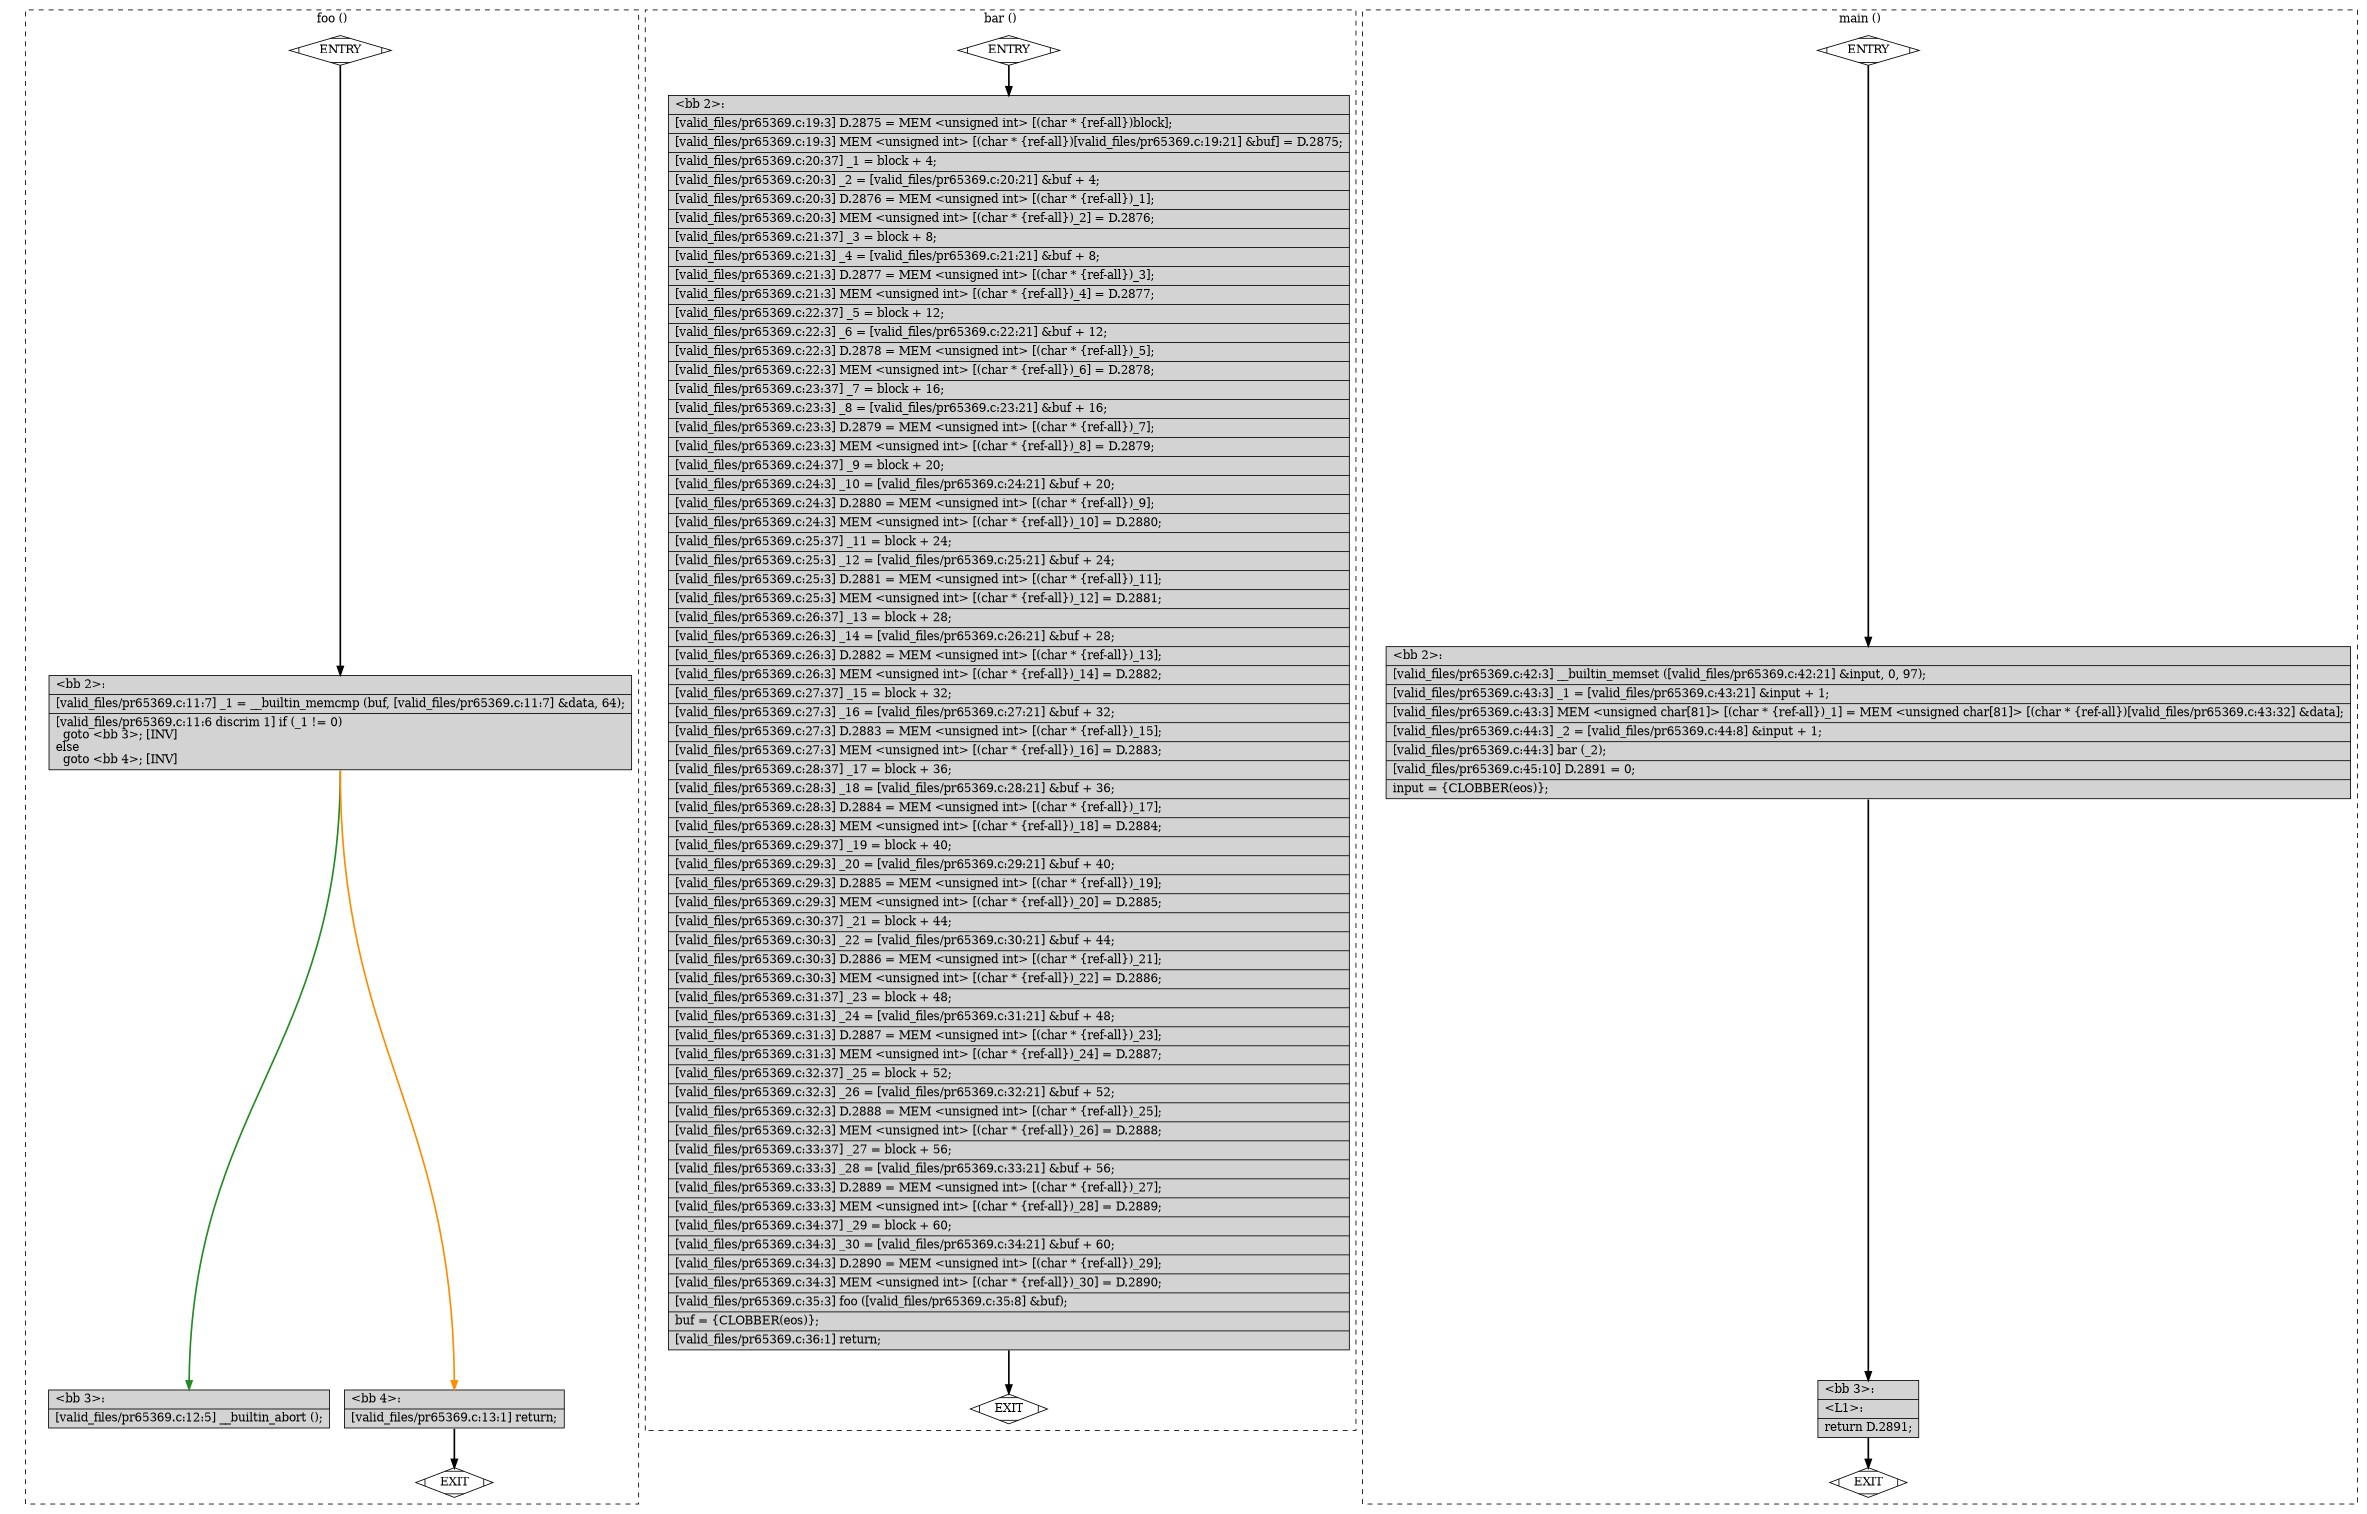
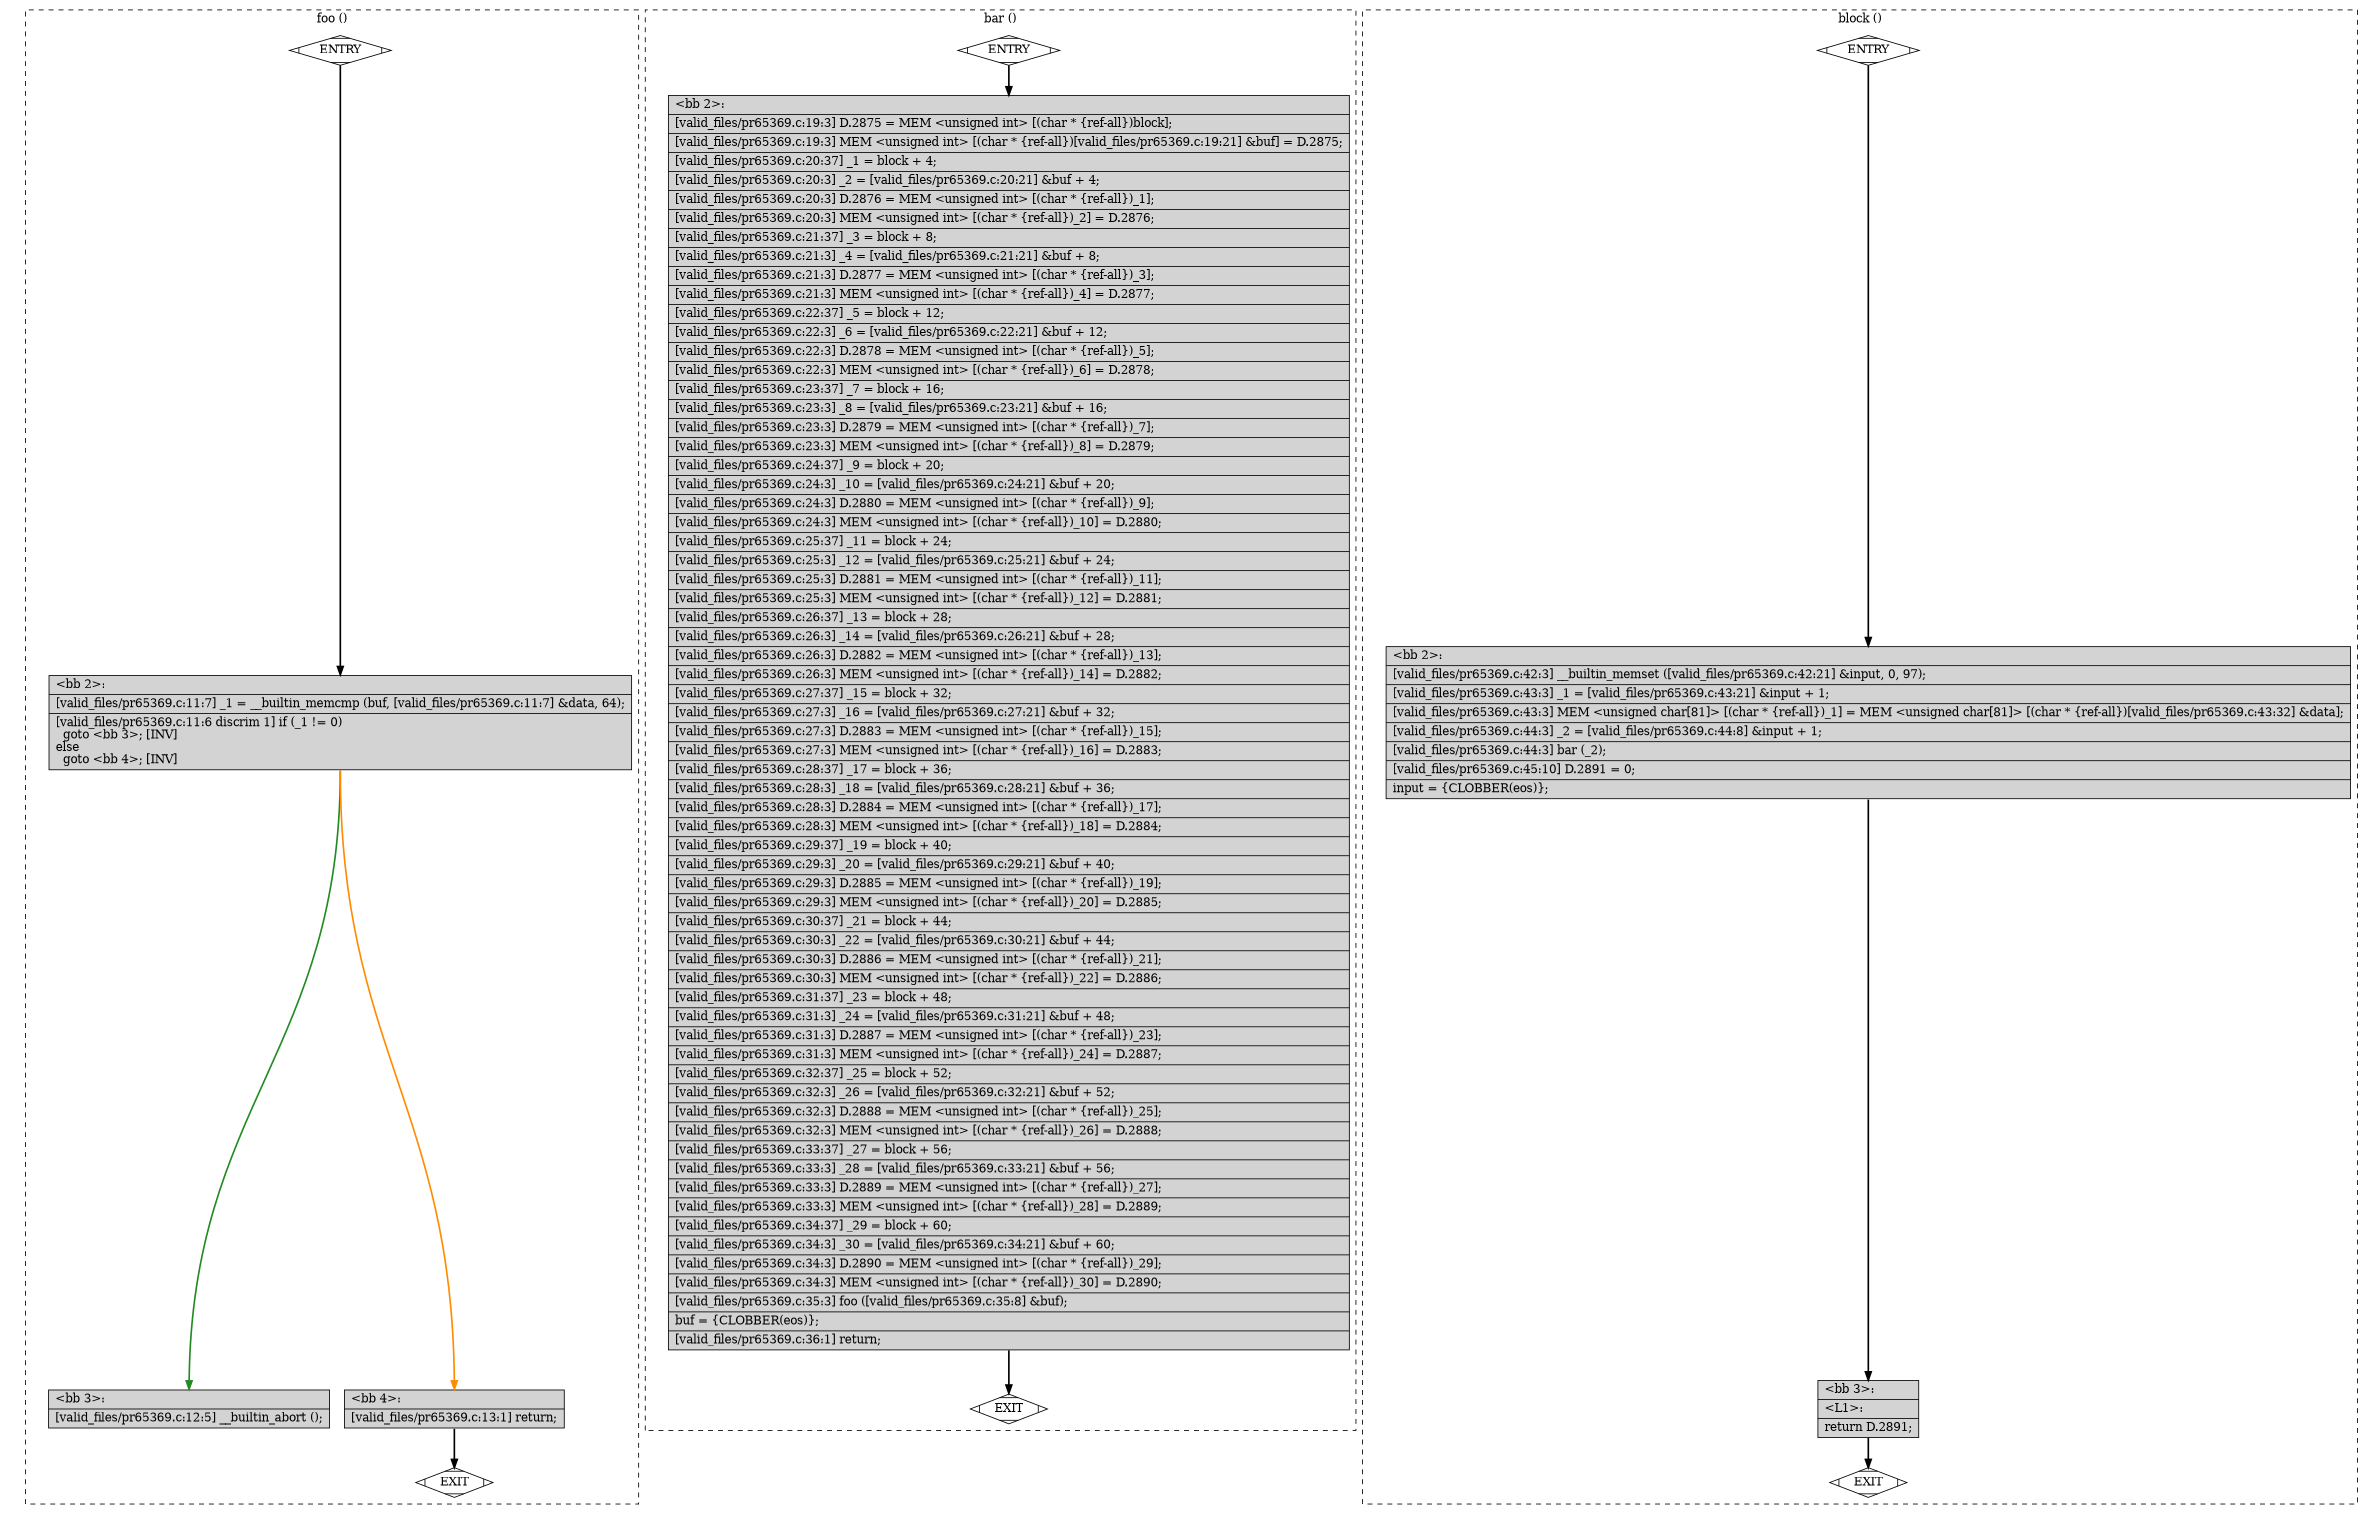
(1860, 19) -> (1860, 19)
